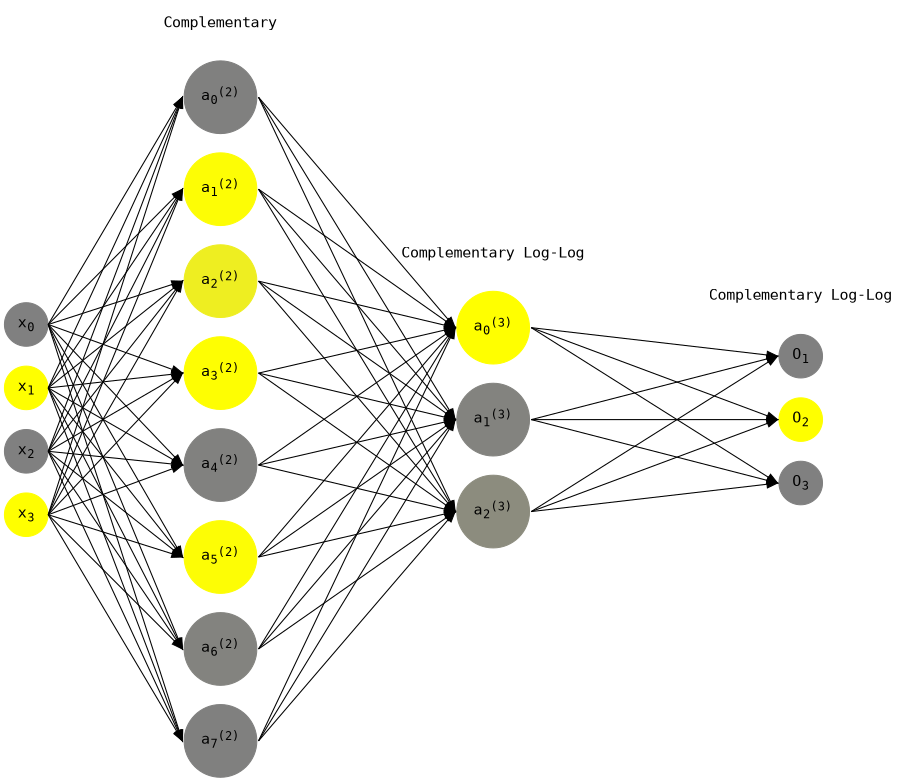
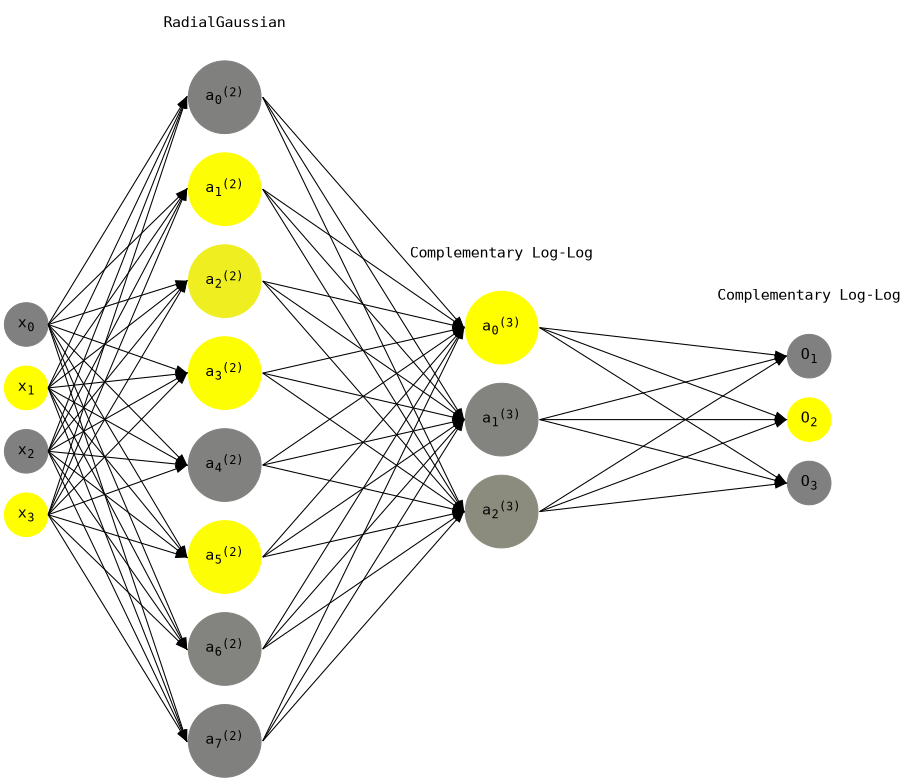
(220, 23) -> (225, 23)
